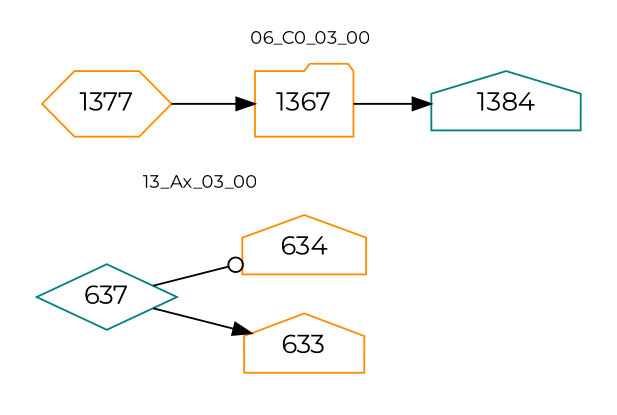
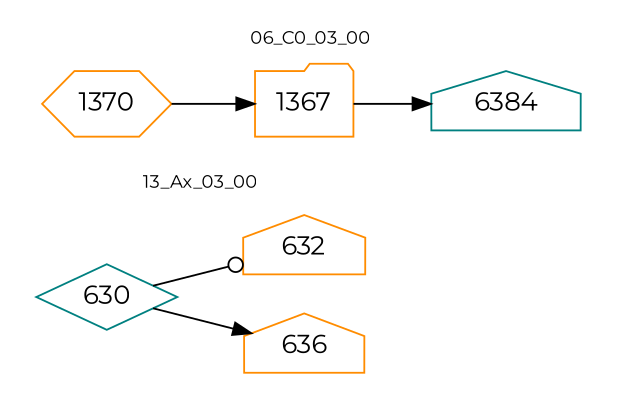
(107, 104) -> (107, 104)
(506, 104) -> (506, 104)
(304, 248) -> (304, 248)
(107, 297) -> (107, 297)
(304, 346) -> (304, 346)
